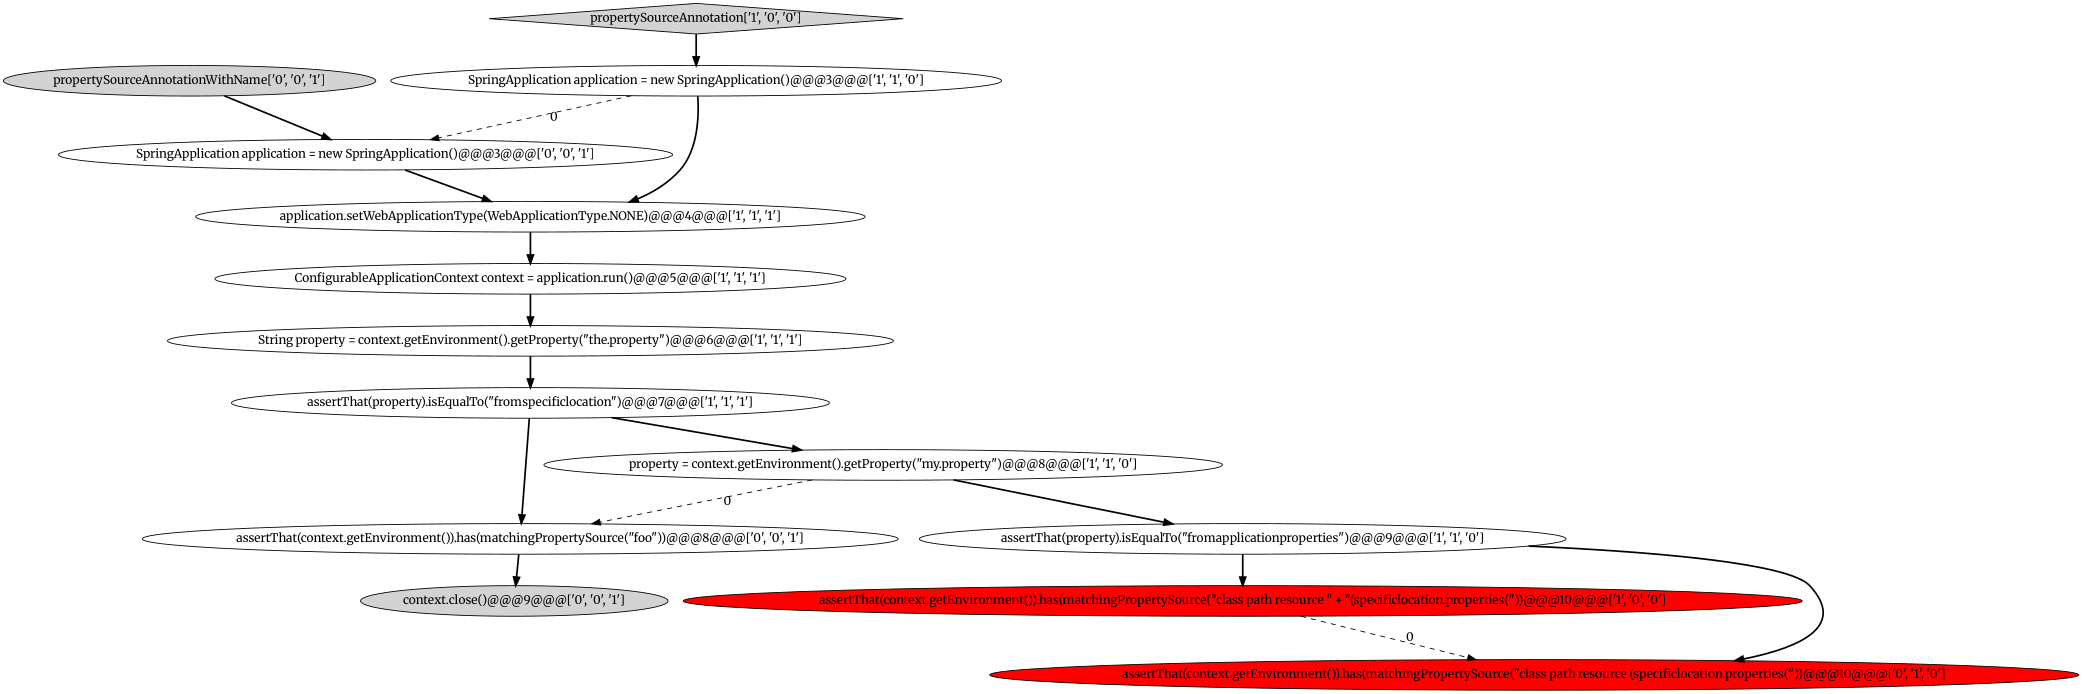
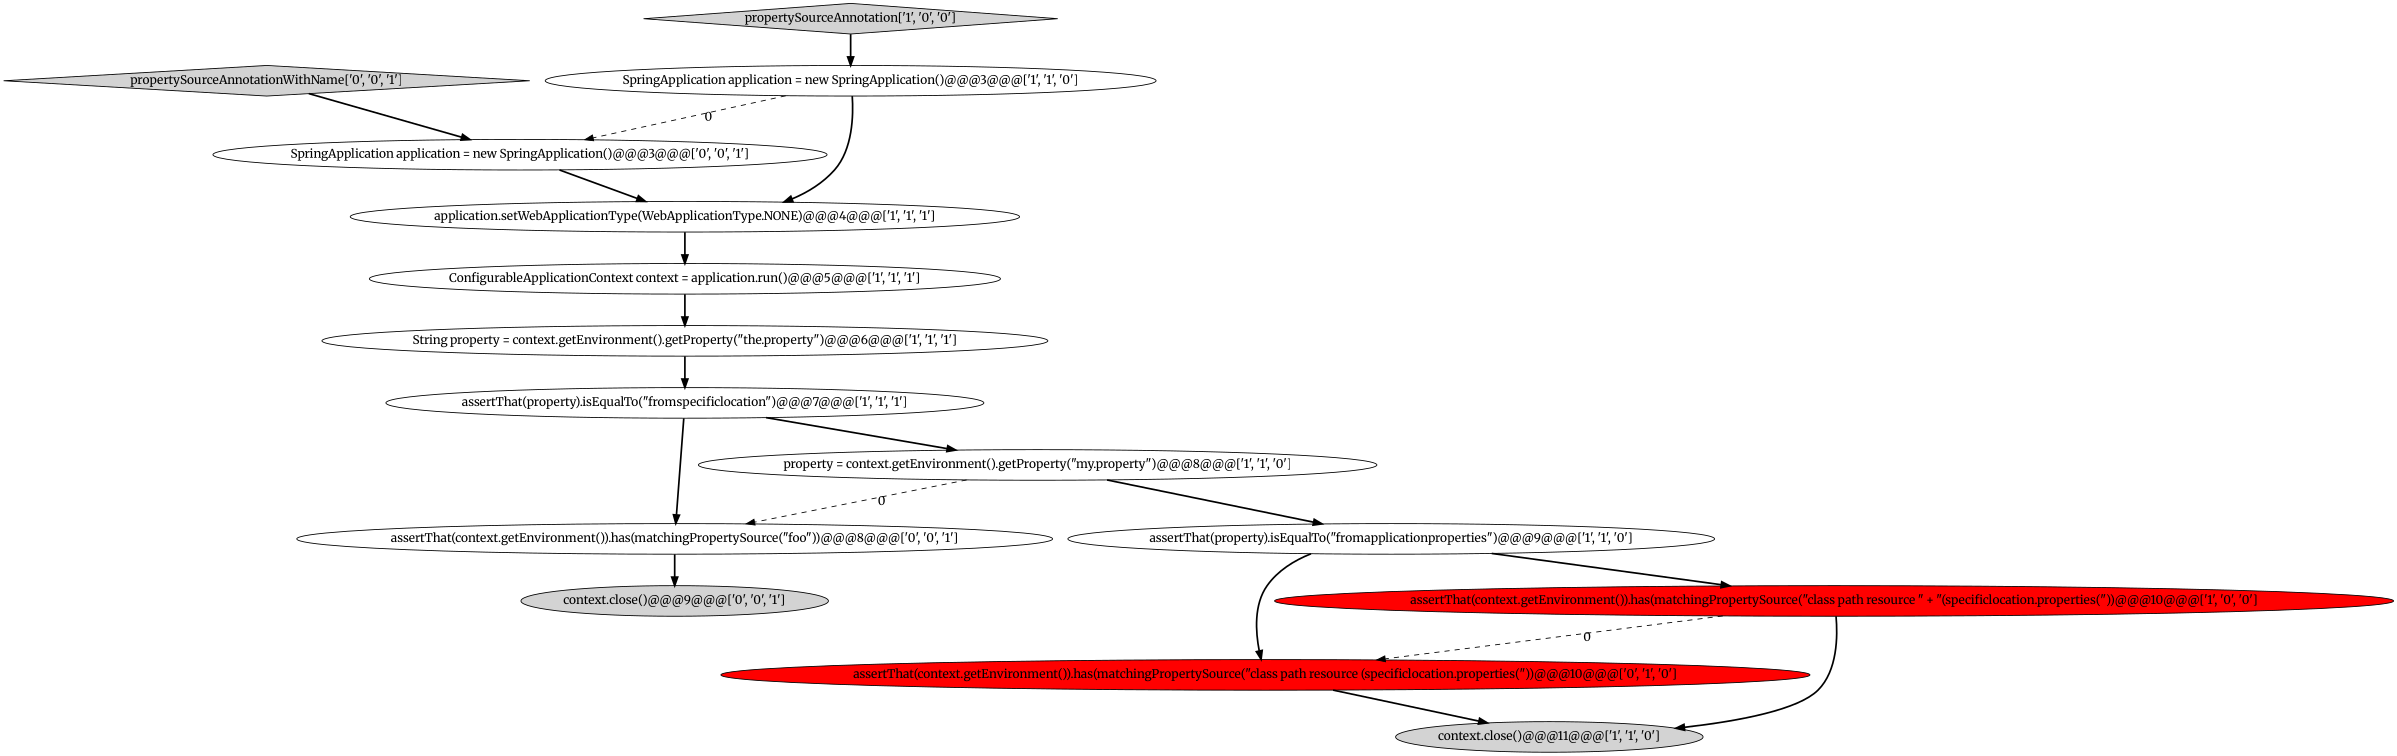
(190, 81) -> (267, 81)
none -> (1549, 737)
